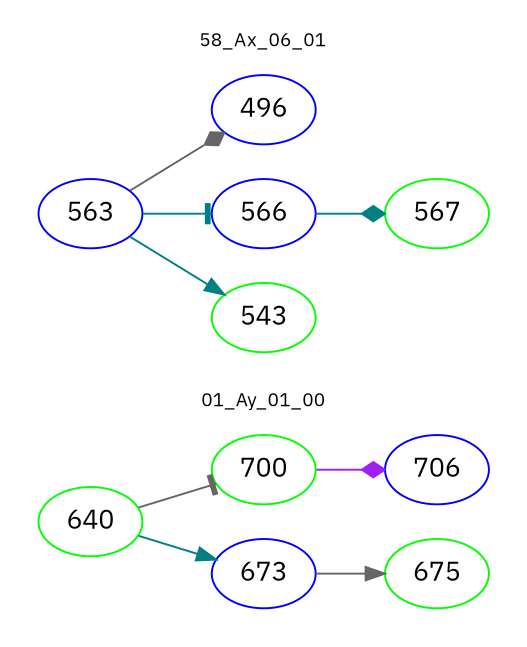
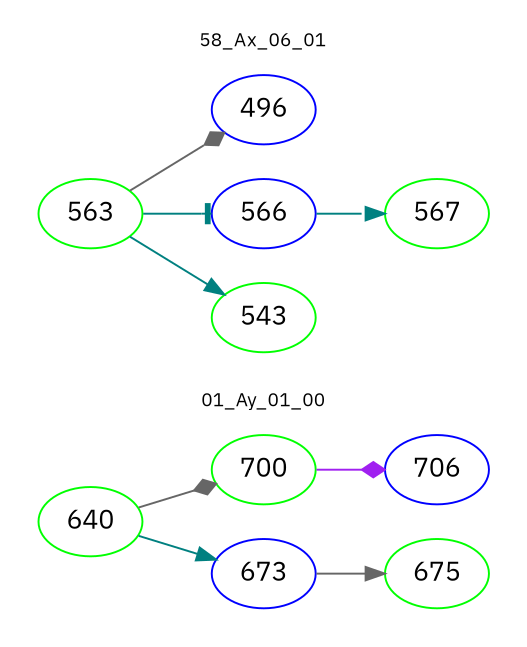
(90, 214) -> (90, 214)
(339, 214) -> (339, 214)
(173, 497) -> (173, 497)
